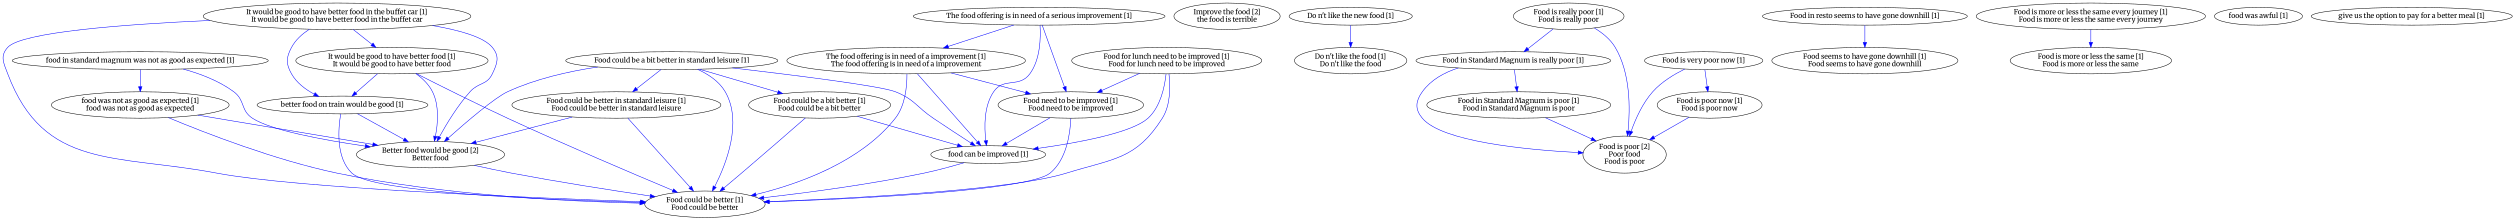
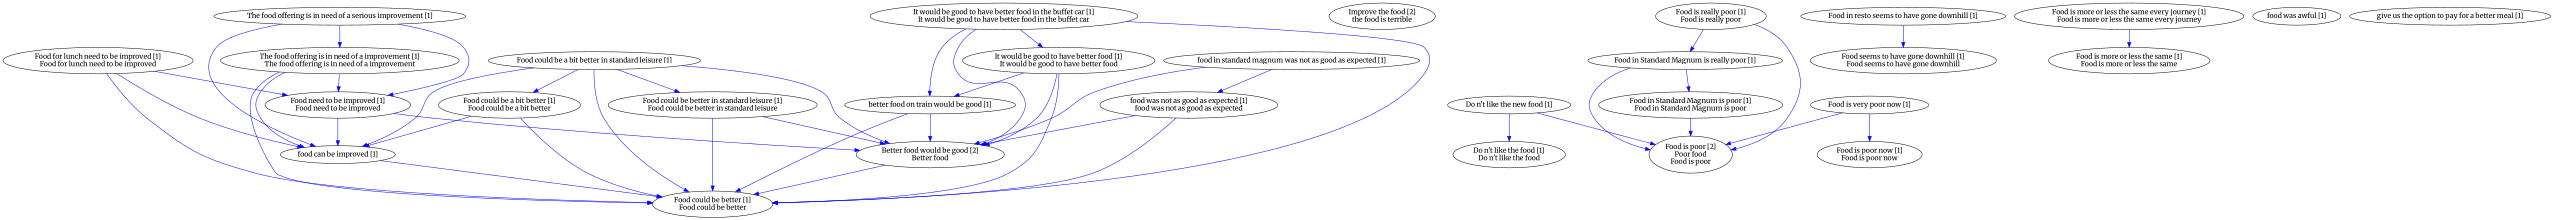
(1672, 127) -> (1594, 128)
(941, 192) -> (624, 135)
